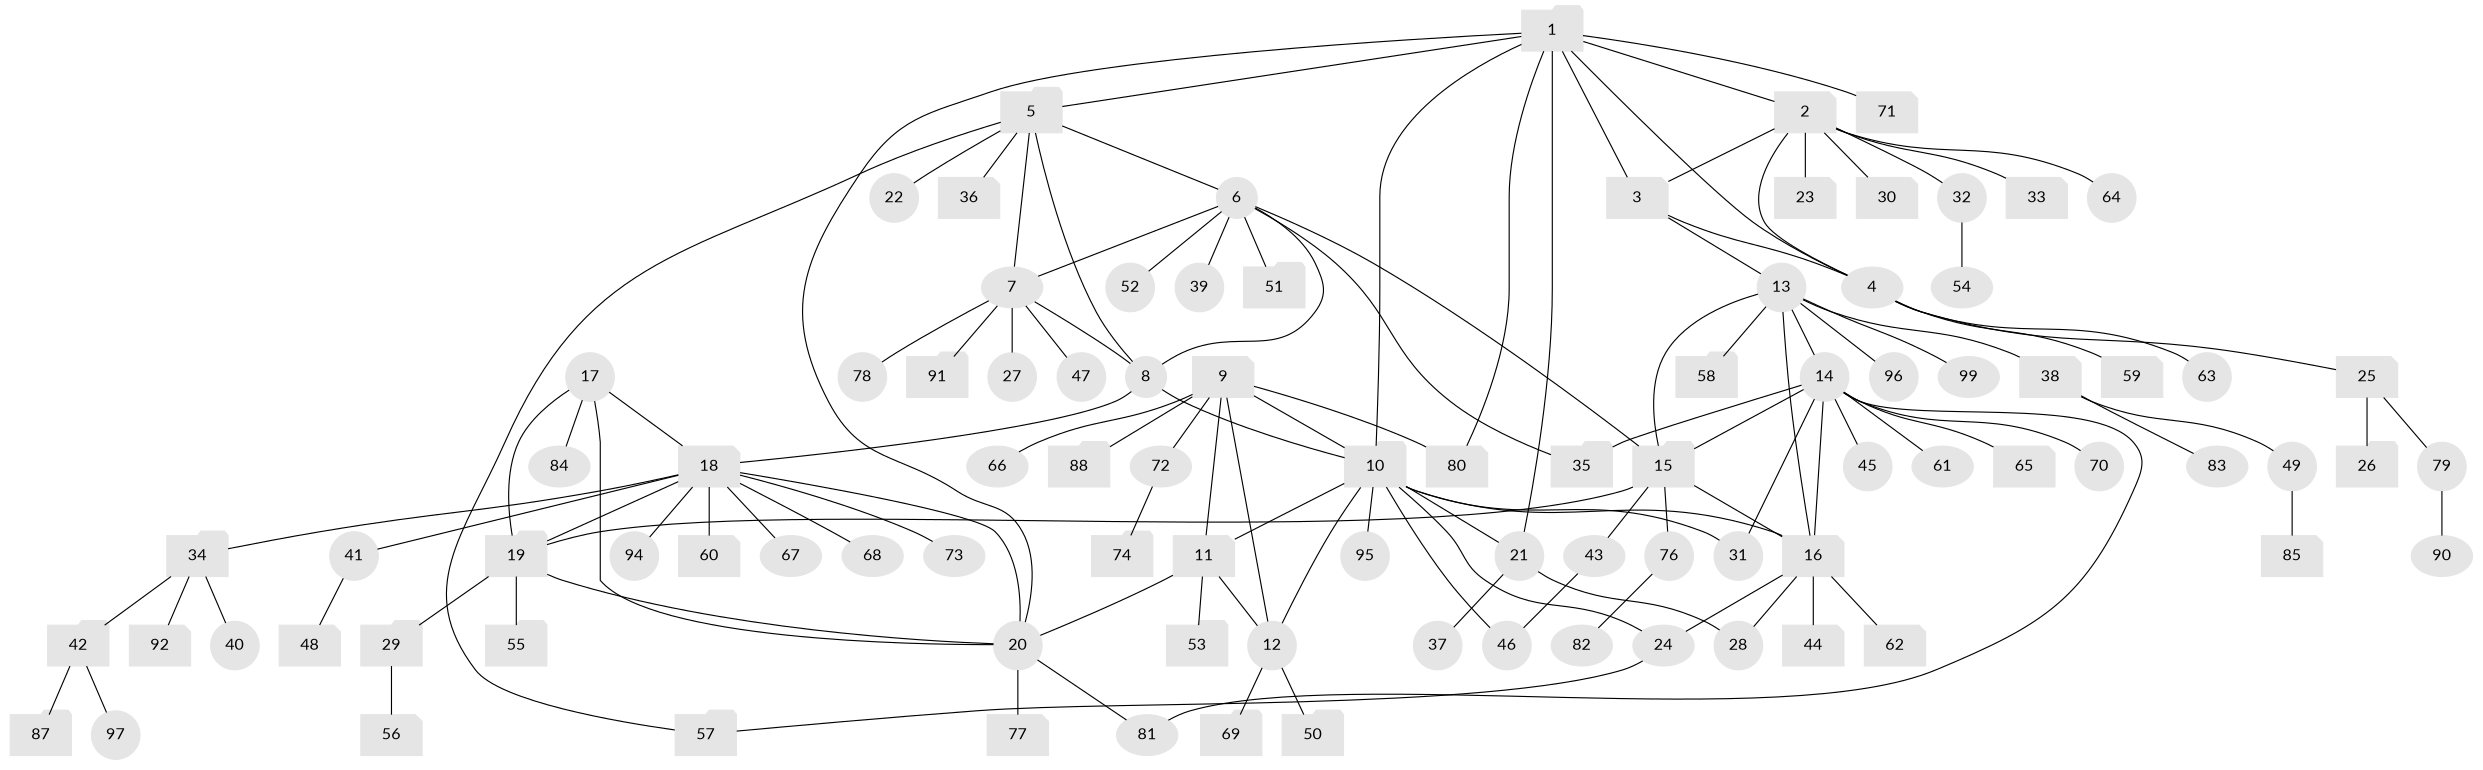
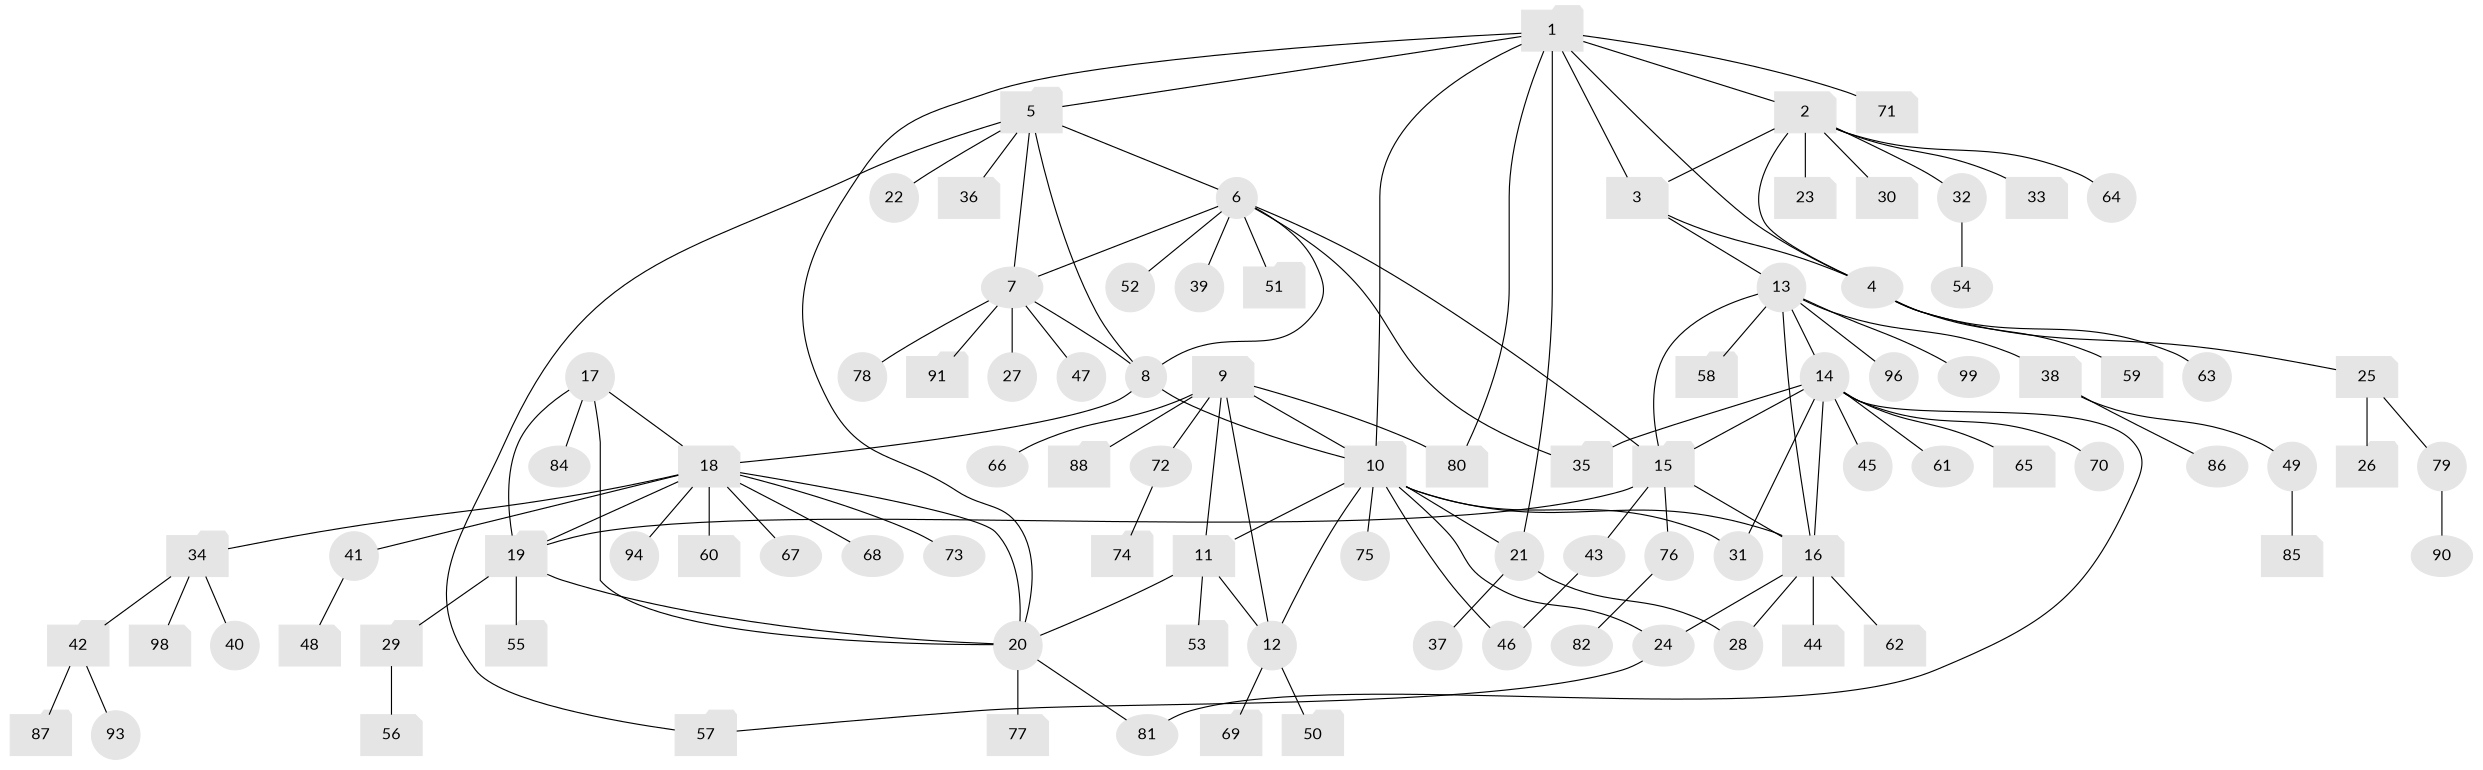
(2217, 467) -> (2217, 467)
(1365, 556) -> (1365, 556)
(160, 646) -> (160, 646)
(116, 735) -> (116, 735)
